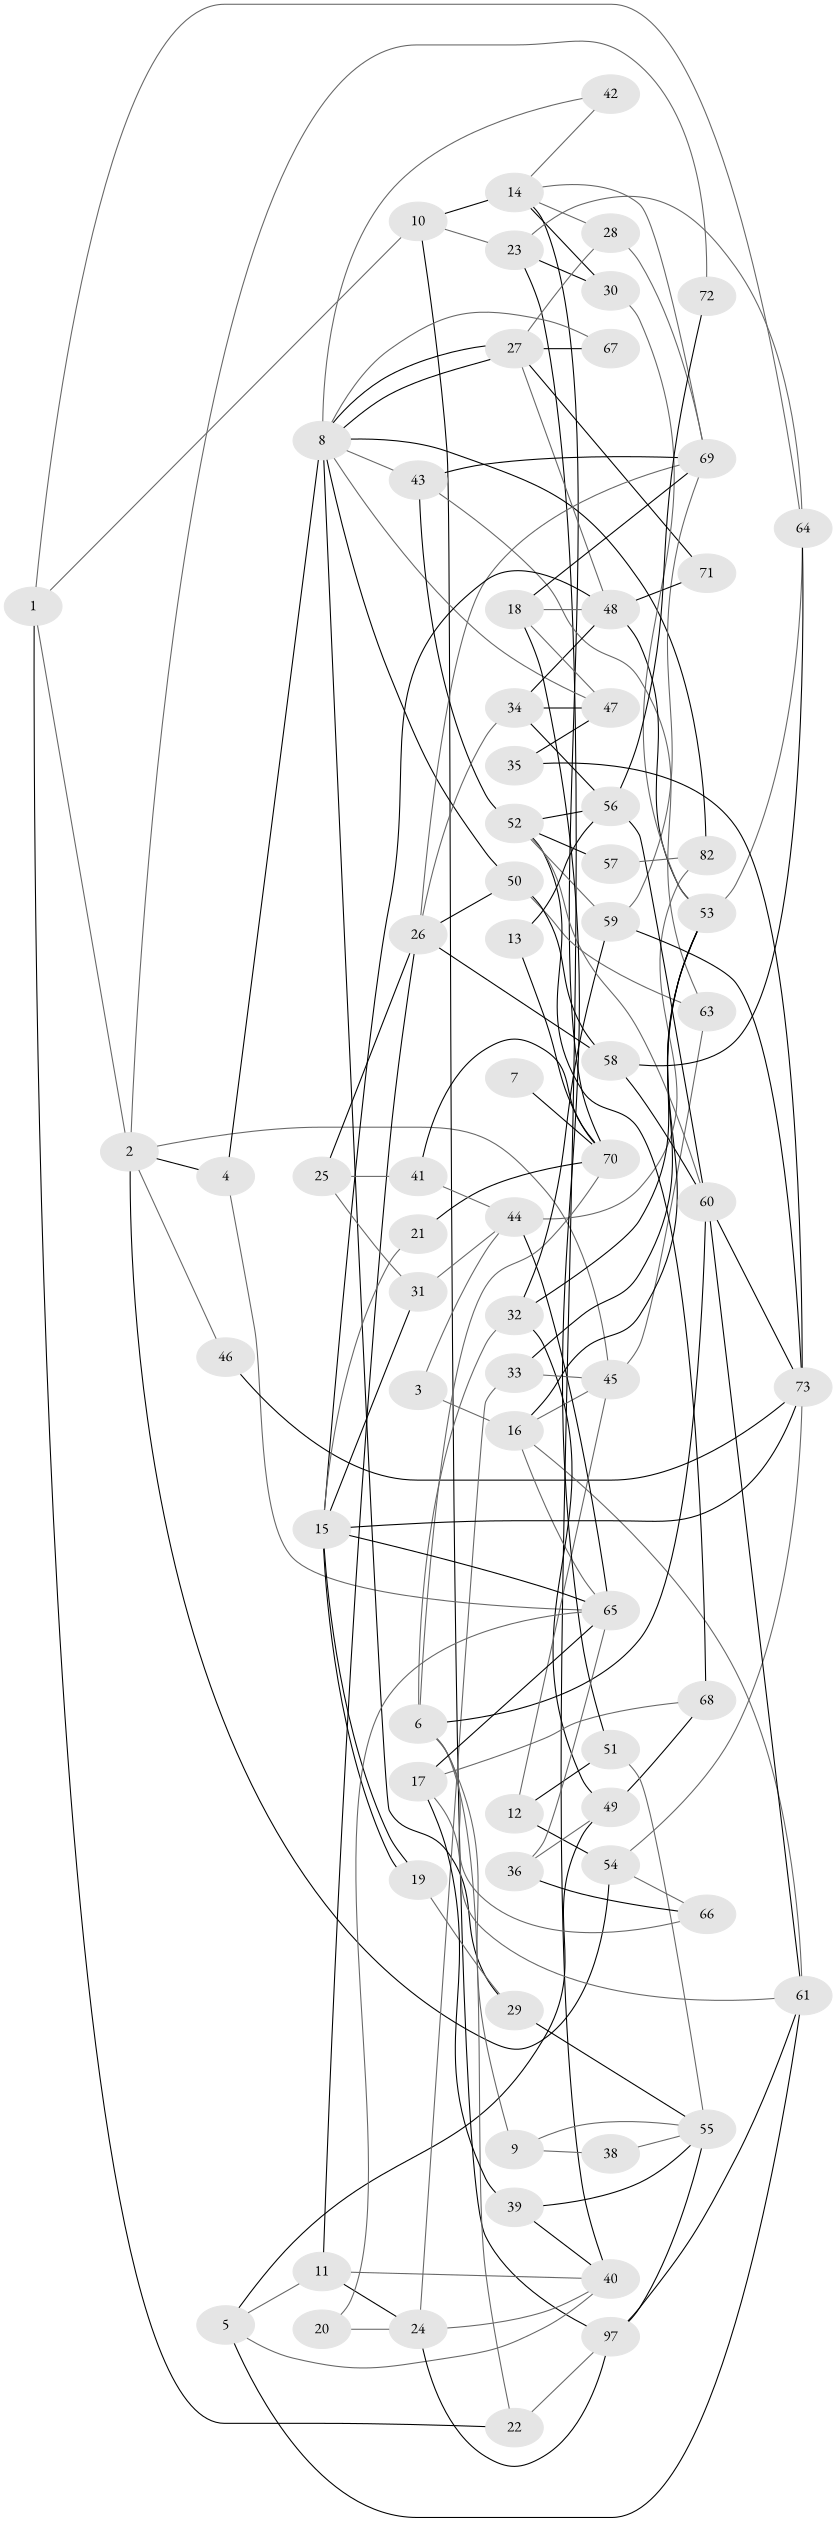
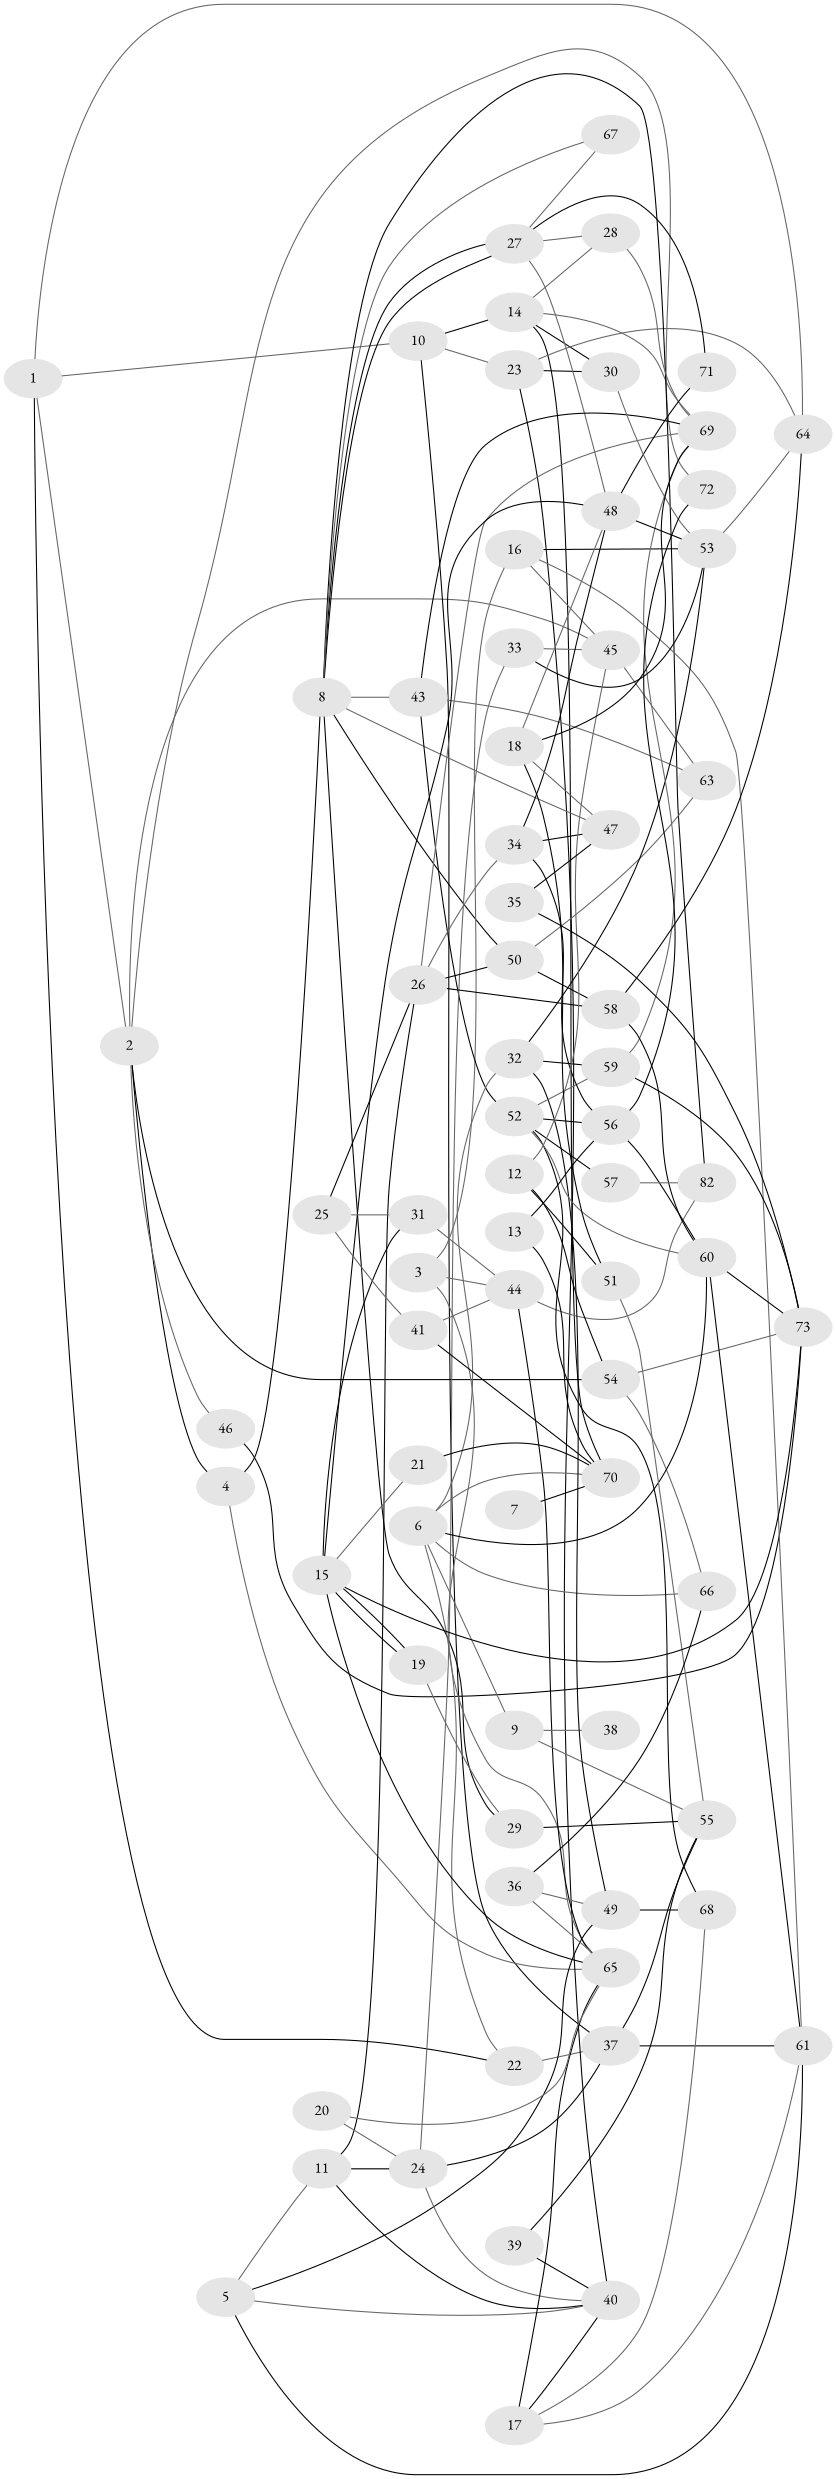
(611, 94) -> none
(563, 349) -> (562, 189)
(556, 1528) -> (471, 1727)
(458, 1998) -> (564, 2364)
(659, 2142) -> none
(466, 2275) -> (444, 2280)
(611, 2337) -> (611, 2046)
